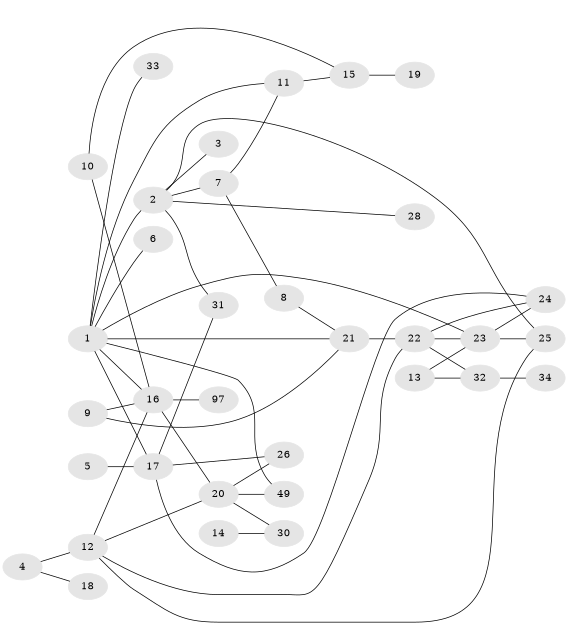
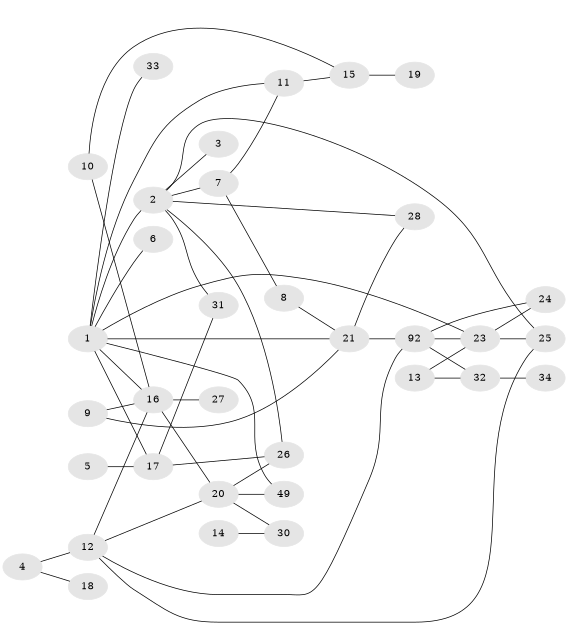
none -> (376, 275)
none -> (251, 312)
(415, 339) -> (415, 339)
(219, 400) -> (219, 400)
(341, 466) -> none
